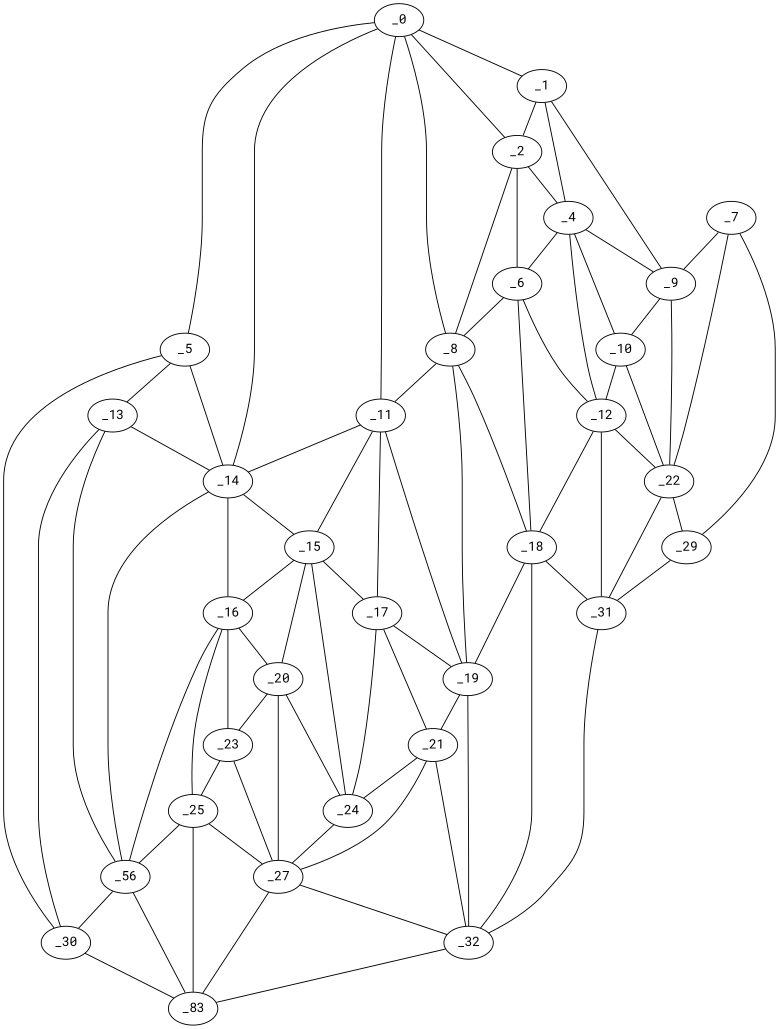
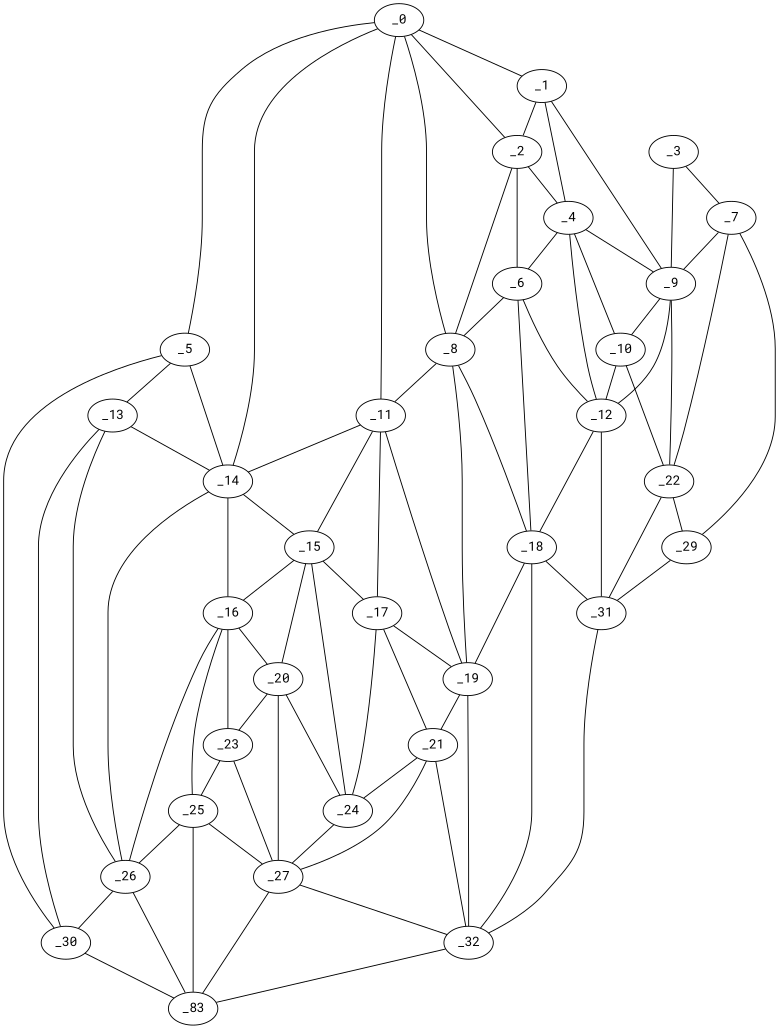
none -> (674, 152)
(635, 448) -> (657, 359)
(125, 877) -> (125, 877)
